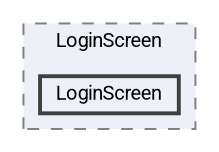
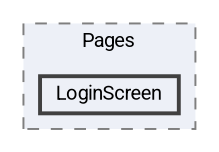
(109, 42) -> (109, 42)
